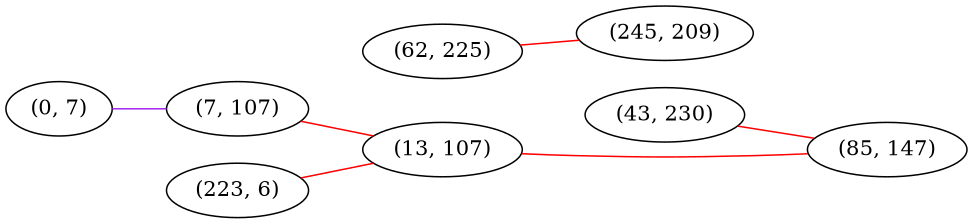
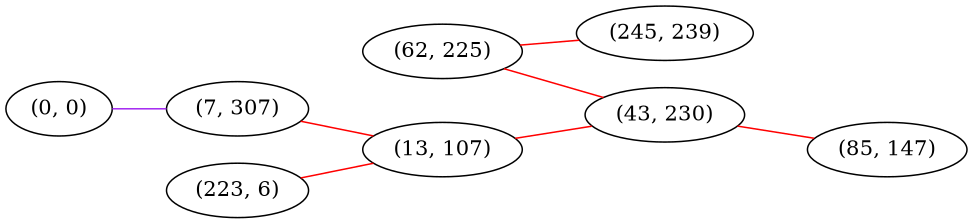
(665, 33) -> (665, 33)
none -> (554, 83)
(59, 109) -> (59, 109)
(238, 109) -> (238, 109)
(665, 157) -> (553, 132)
